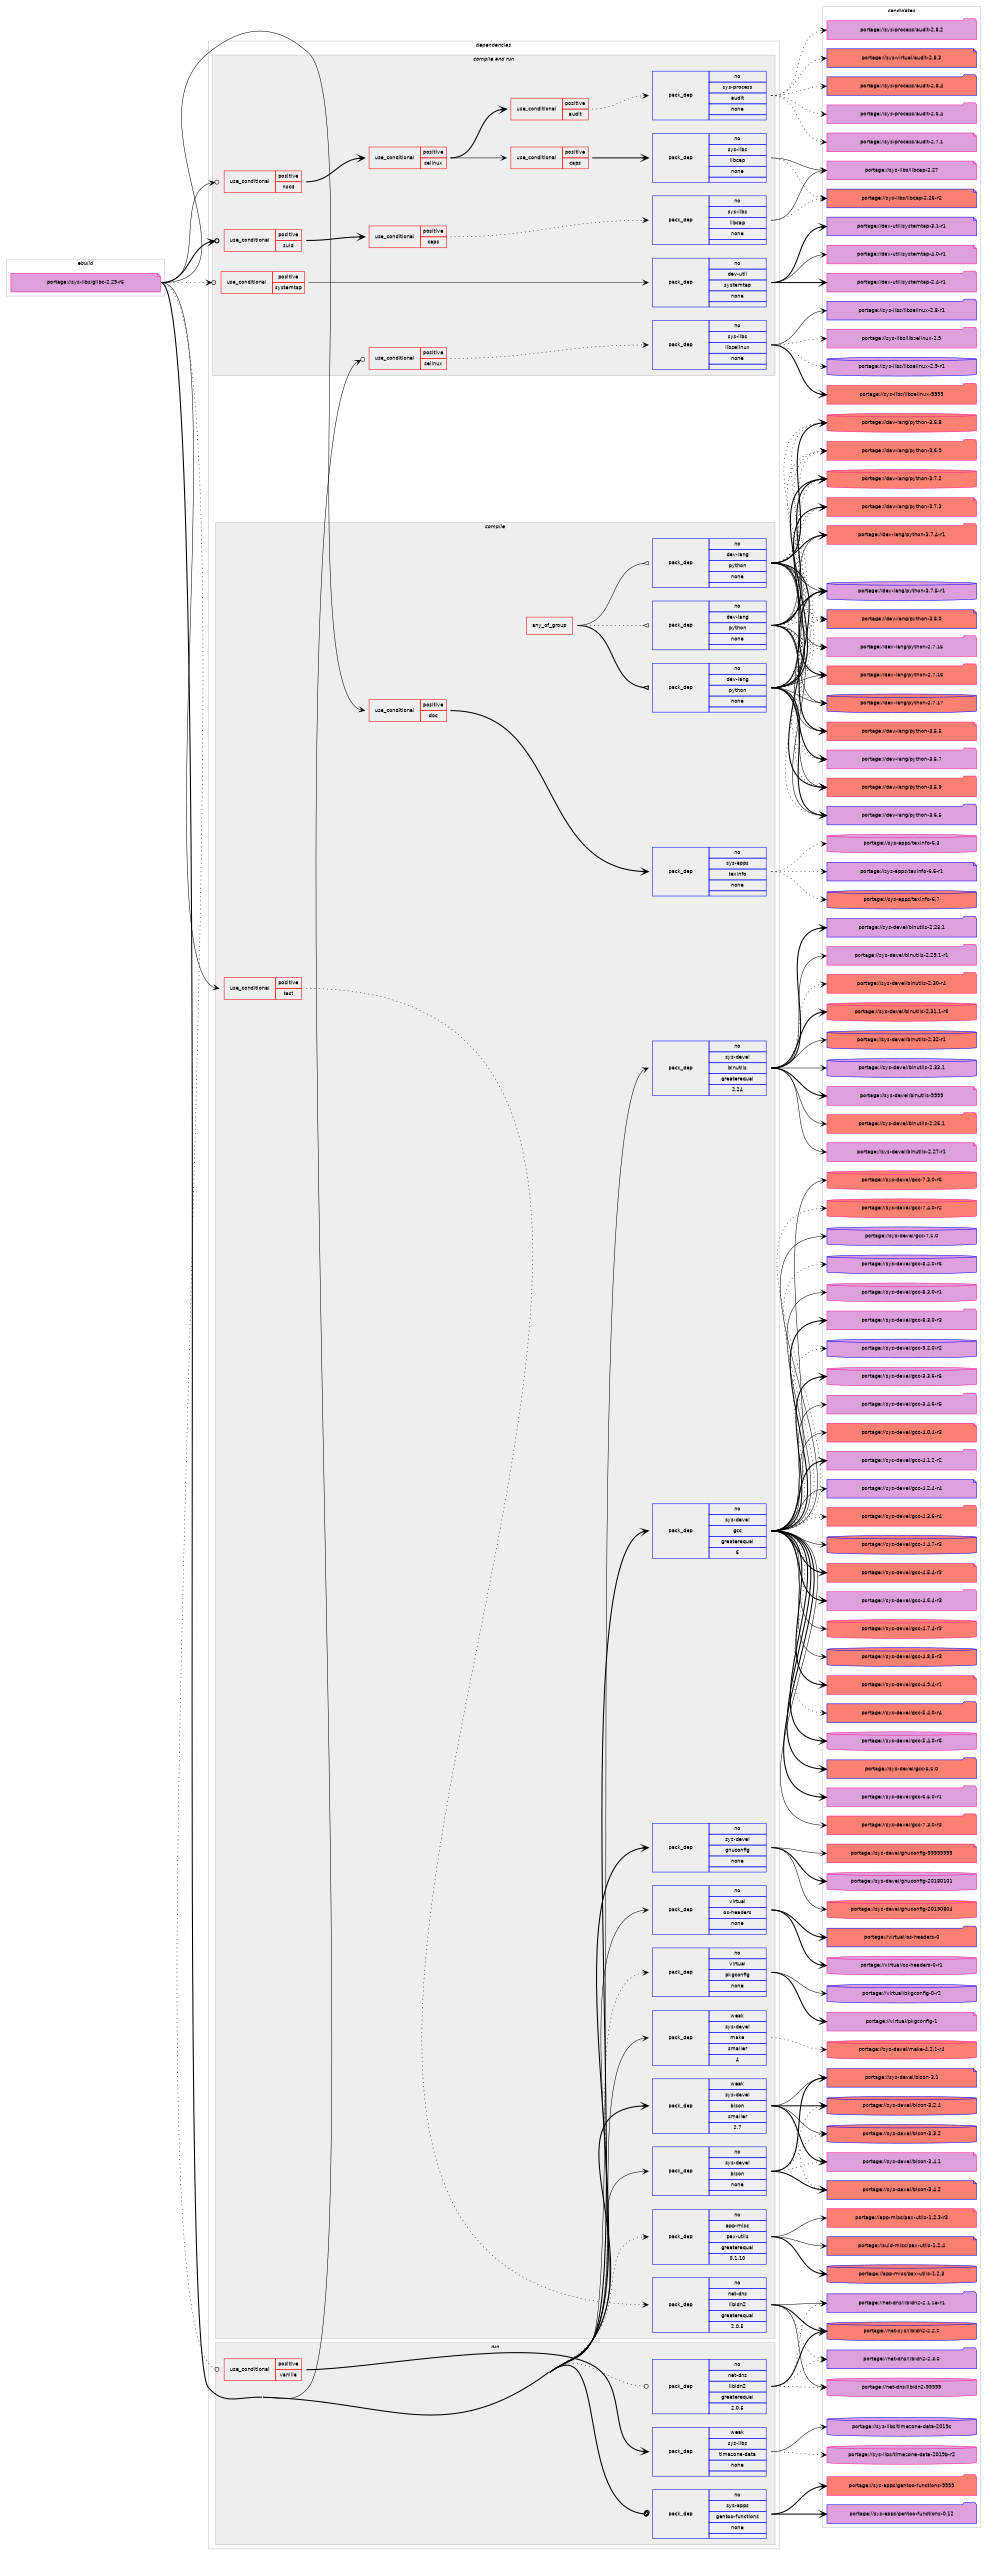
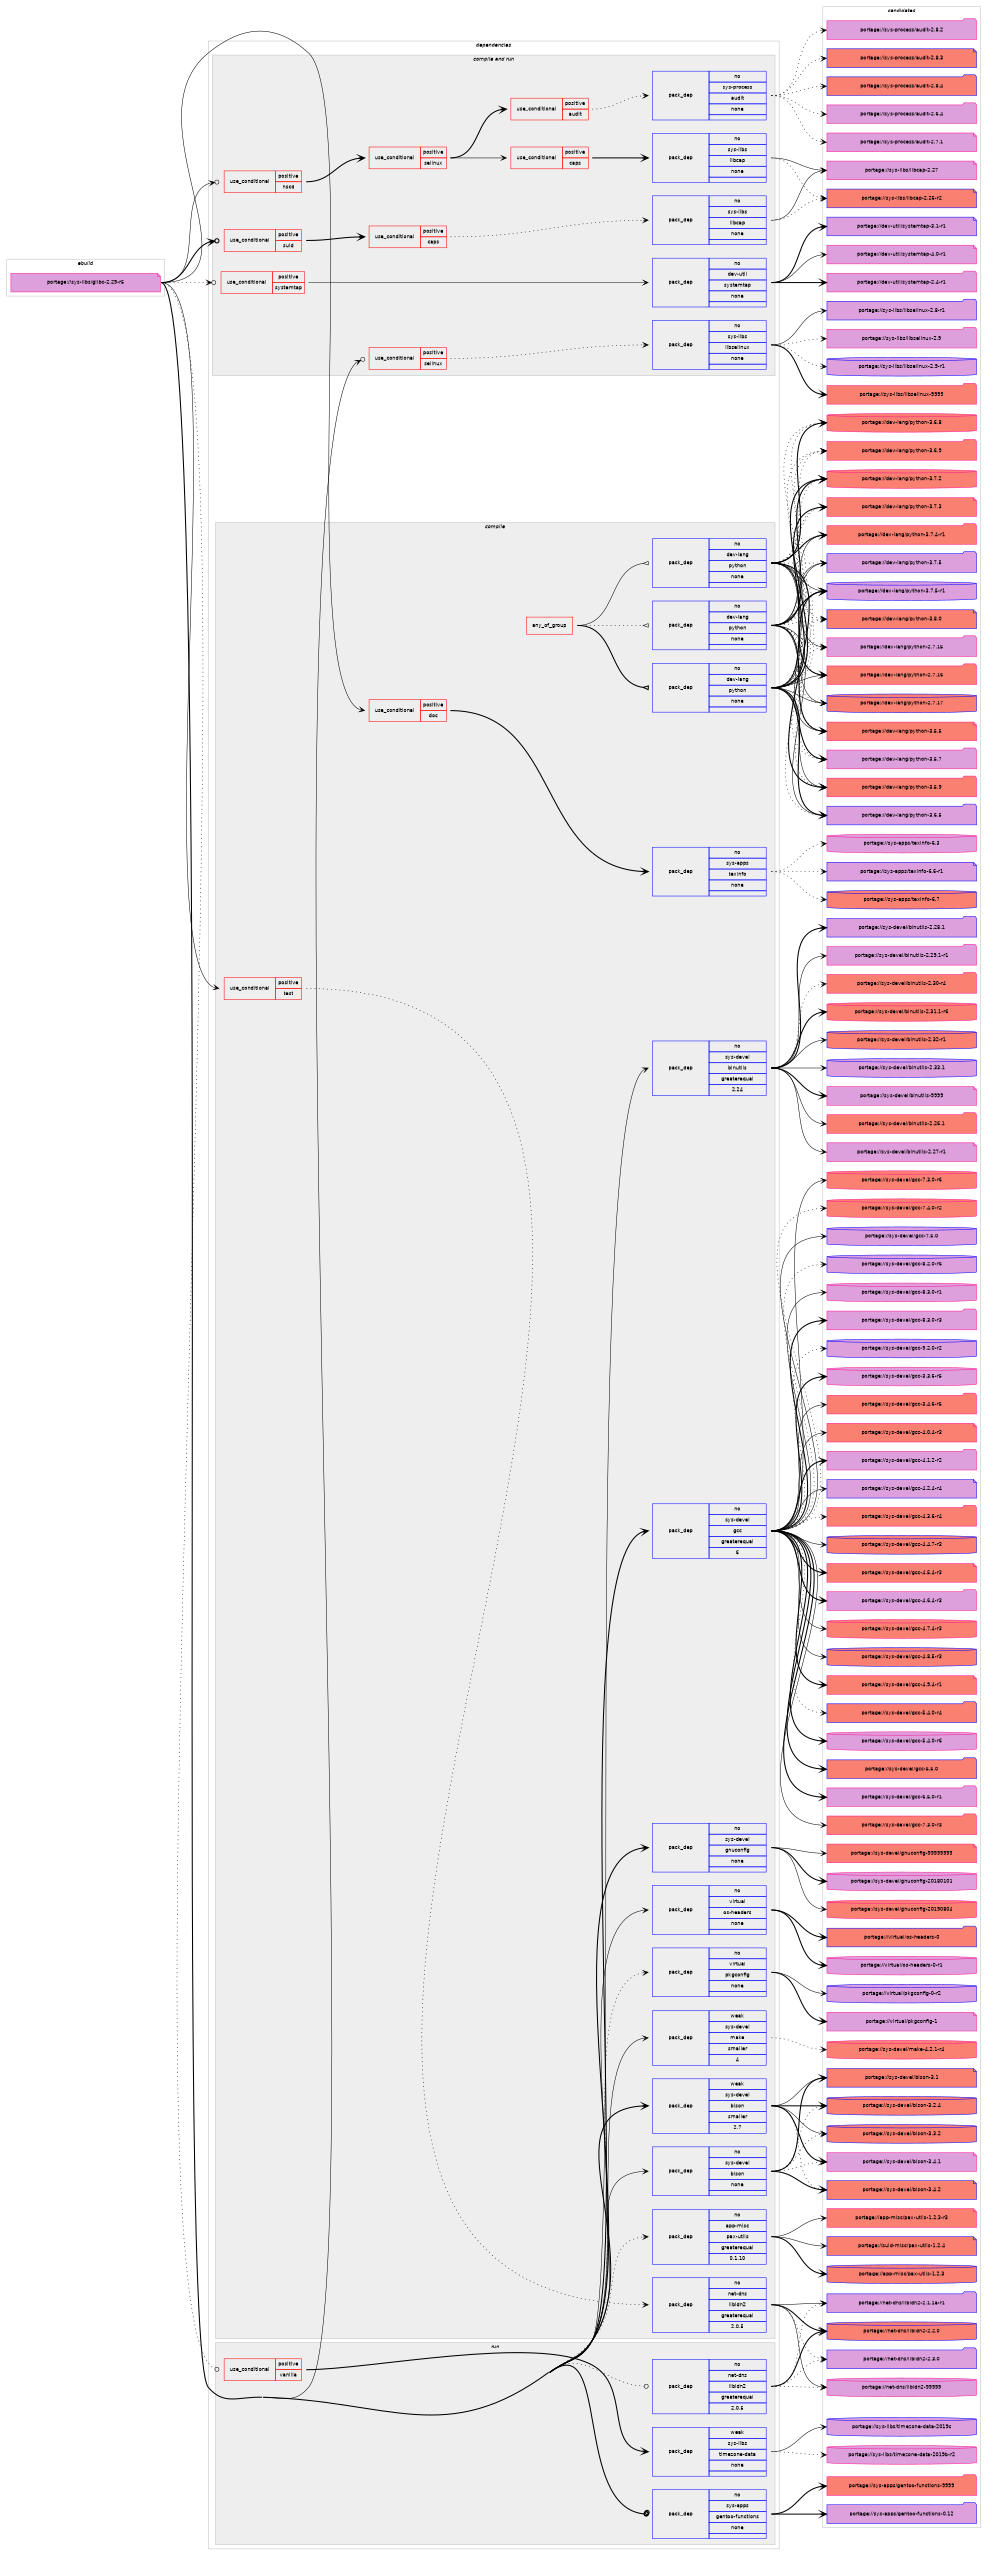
(902, 58) -> (902, 58)
none -> (902, 563)
(902, 1405) -> (902, 1405)
(902, 2331) -> (902, 2331)
